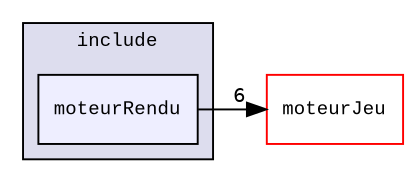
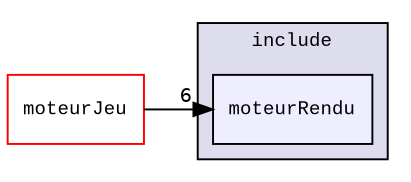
(225, 109) -> (169, 109)
